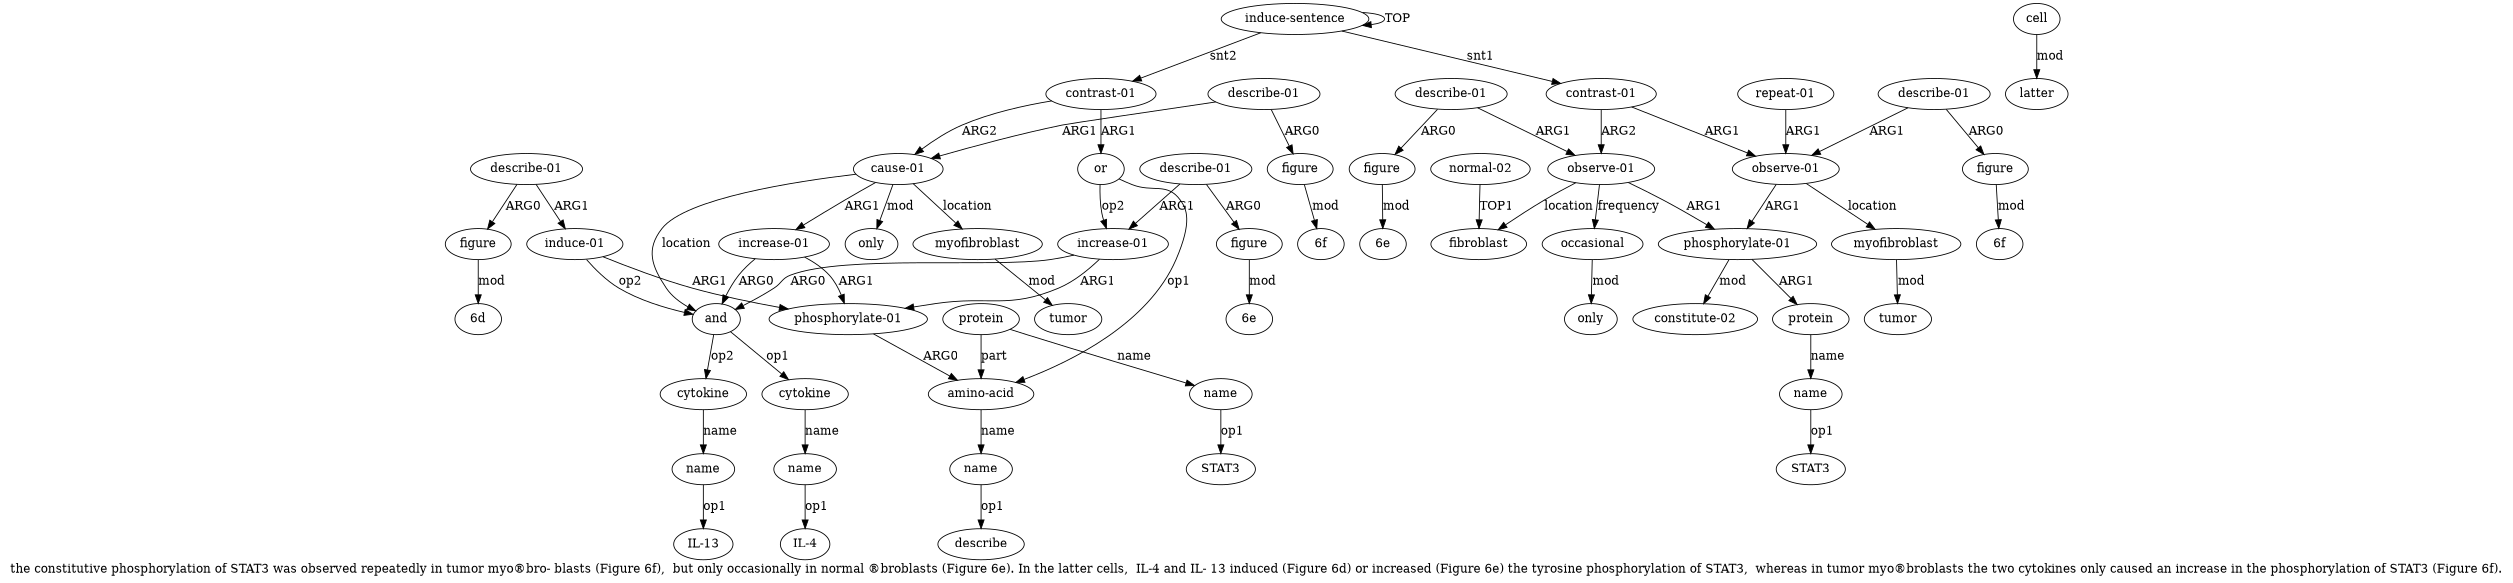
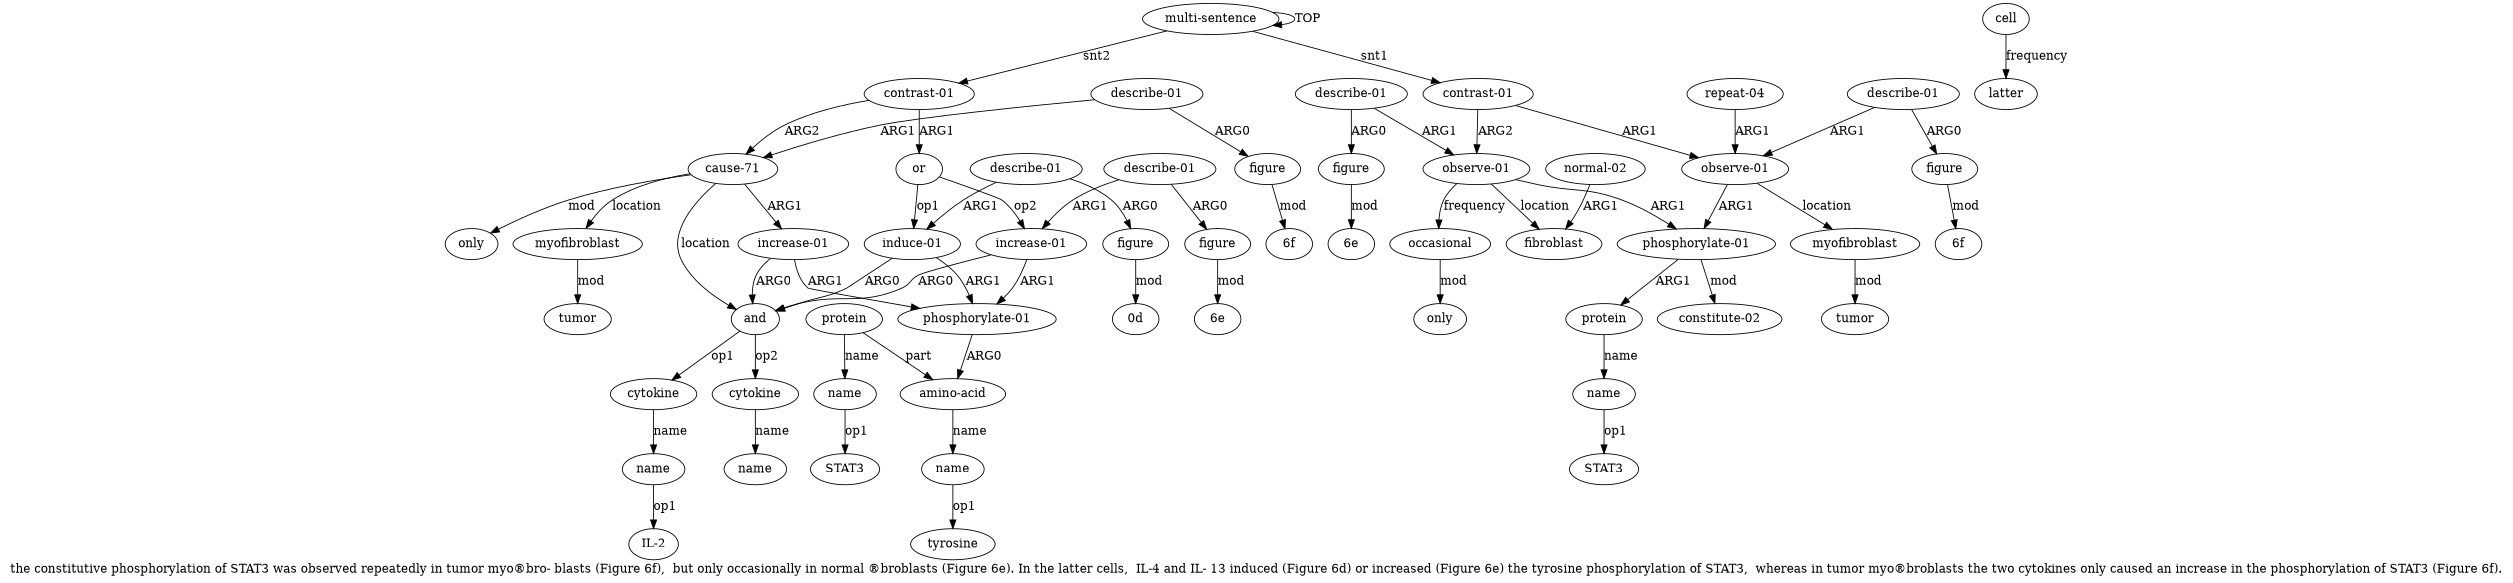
(1295, 19) -> (1211, 19)
(2050, 56) -> (2037, 56)
(1786, 94) -> (1735, 94)
(898, 169) -> (733, 169)
(1497, 207) -> (1601, 207)
(630, 282) -> (883, 282)
(1158, 289) -> (916, 202)
(478, 319) -> (1136, 319)
(703, 544) -> none
(805, 544) -> (654, 544)
(981, 544) -> (953, 544)
